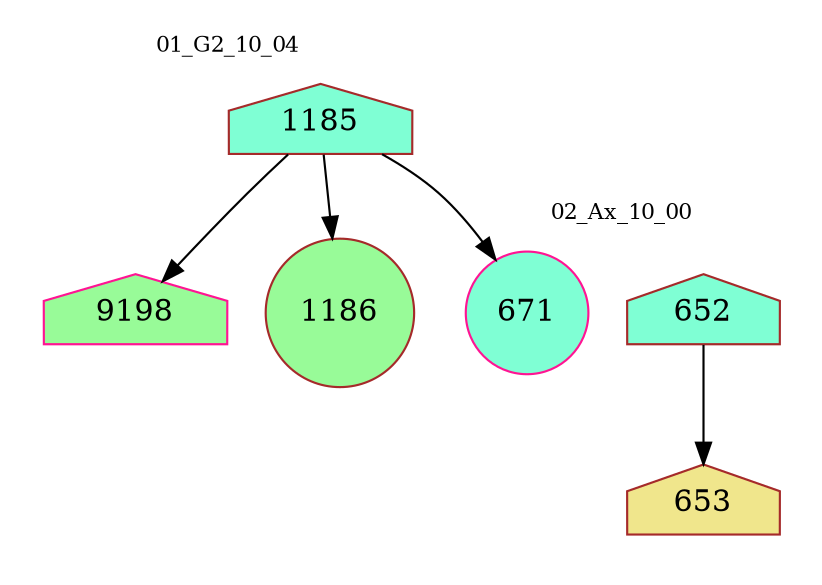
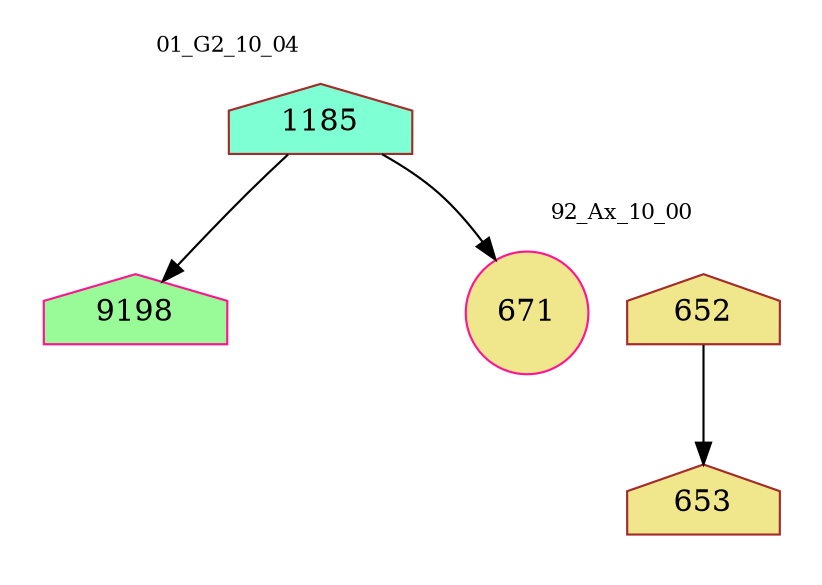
(622, 214) -> (622, 214)
(340, 313) -> none
(527, 313) -> (527, 313)
(704, 313) -> (704, 313)
